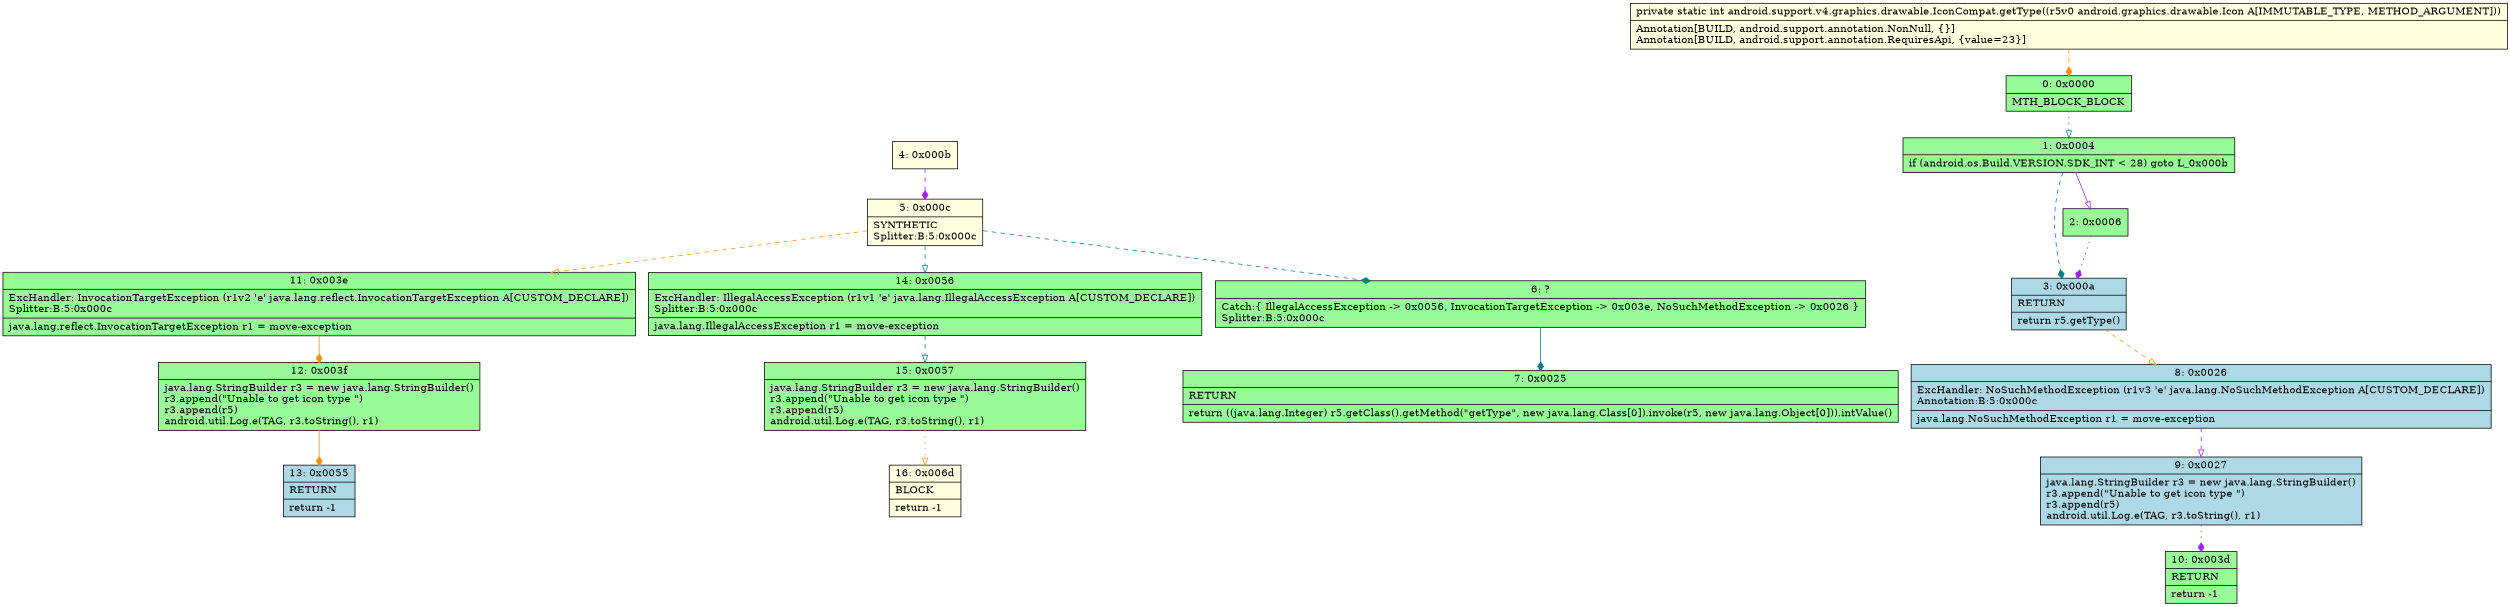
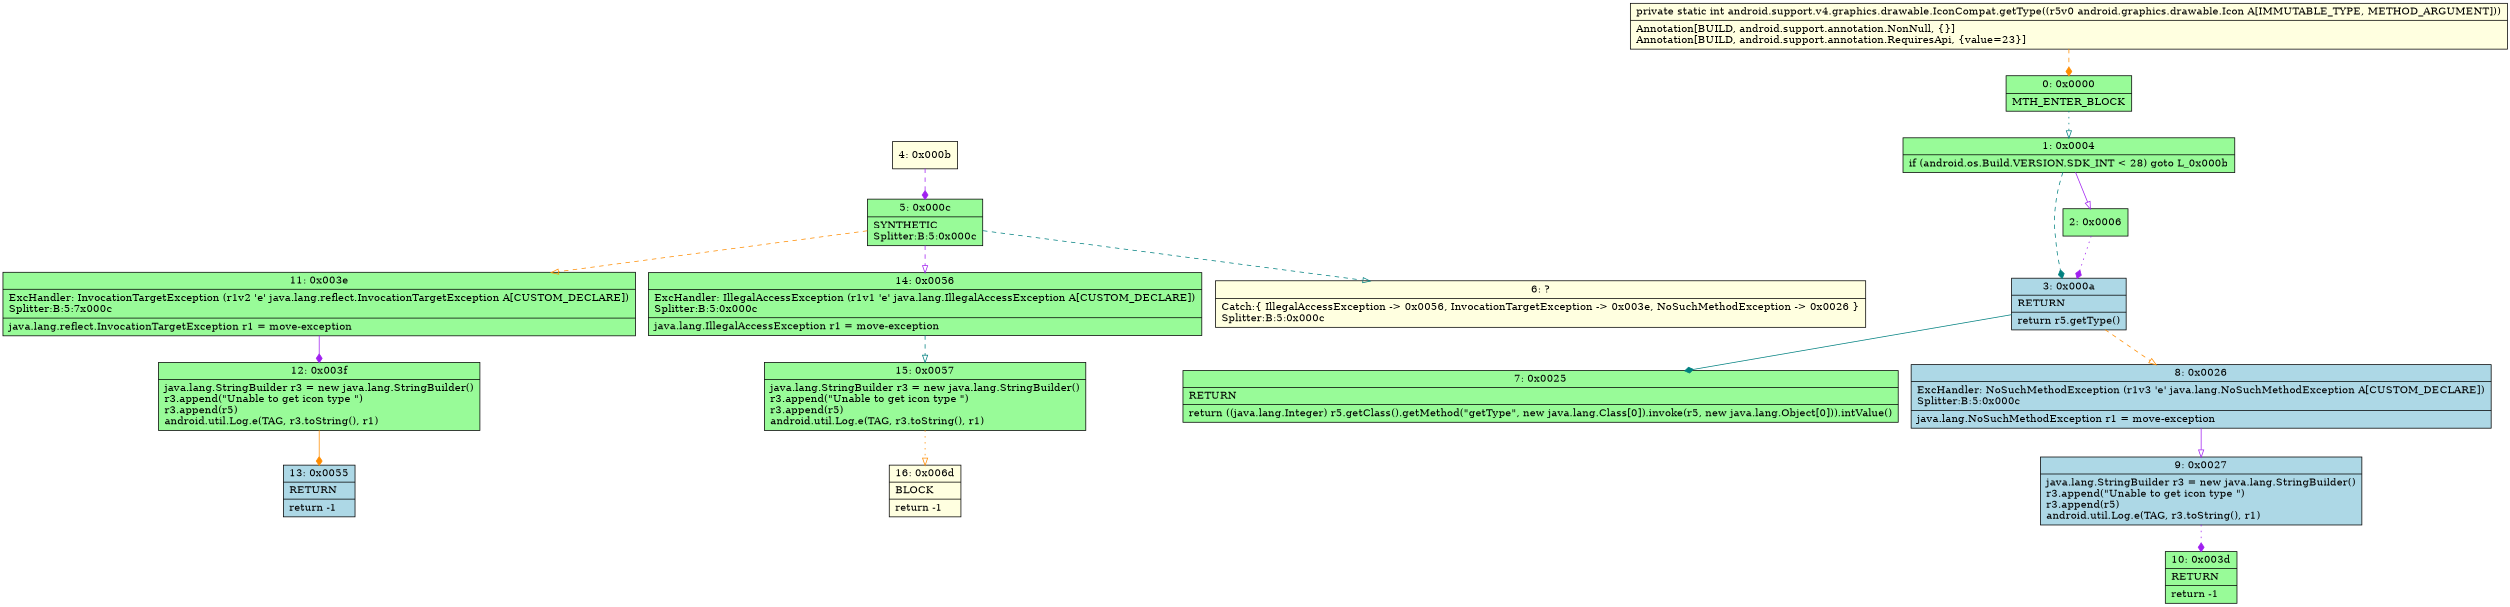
(2069, 102) -> (2069, 102)
(925, 222) -> (925, 222)
(1172, 255) -> (1172, 255)
(925, 256) -> (925, 256)
(1541, 304) -> (1541, 304)
(61, 309) -> (61, 309)
(1541, 344) -> (1853, 342)
(319, 345) -> (319, 345)
(1977, 401) -> (1969, 401)
(2201, 439) -> (2201, 439)
